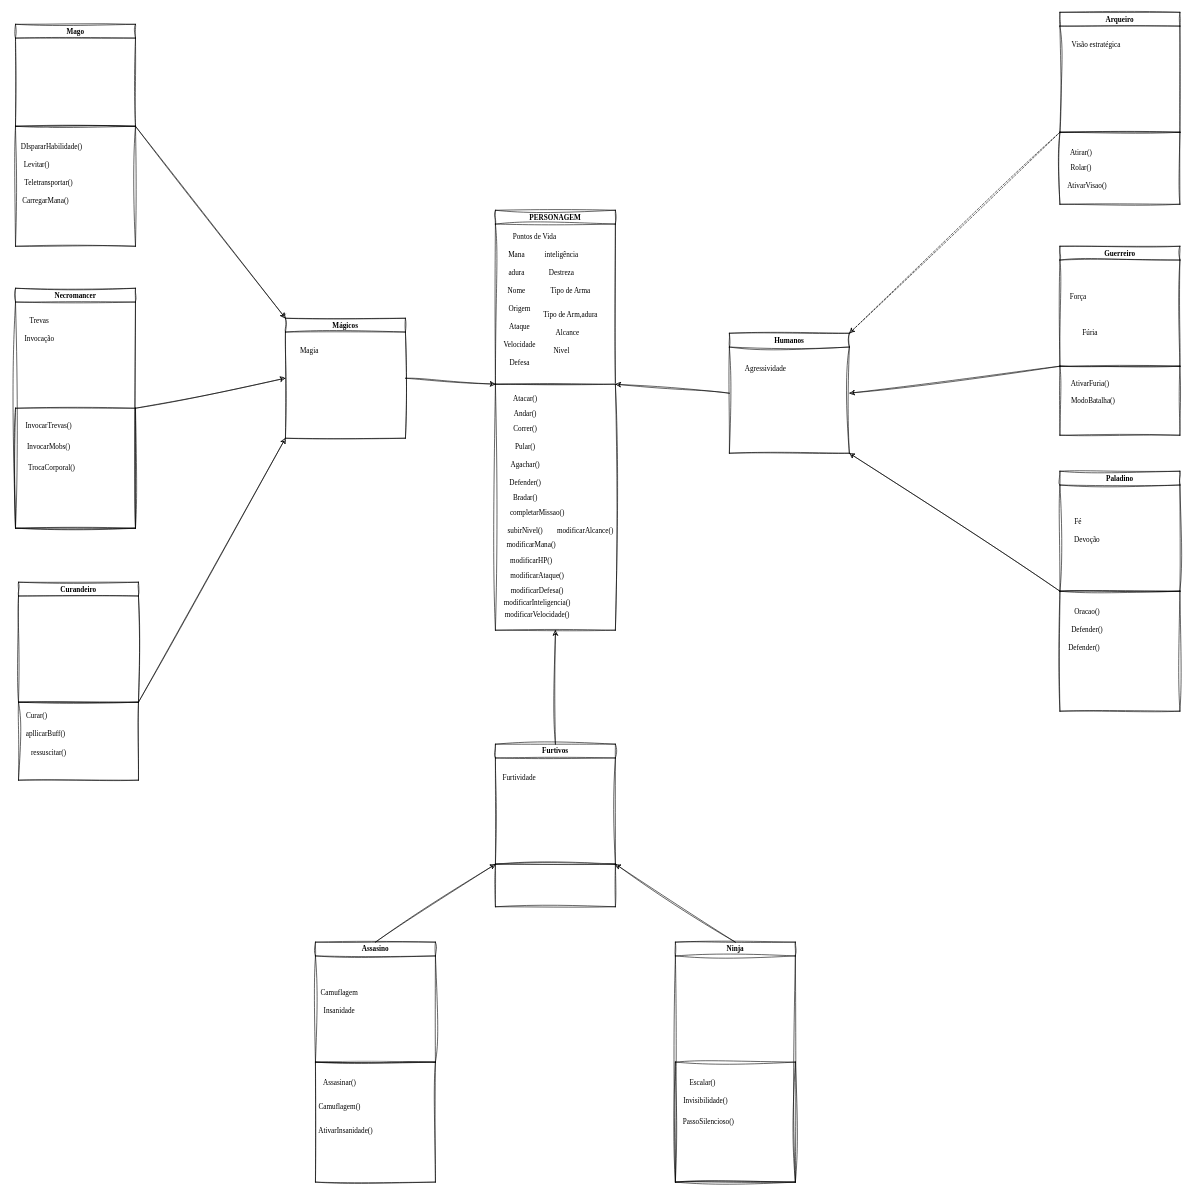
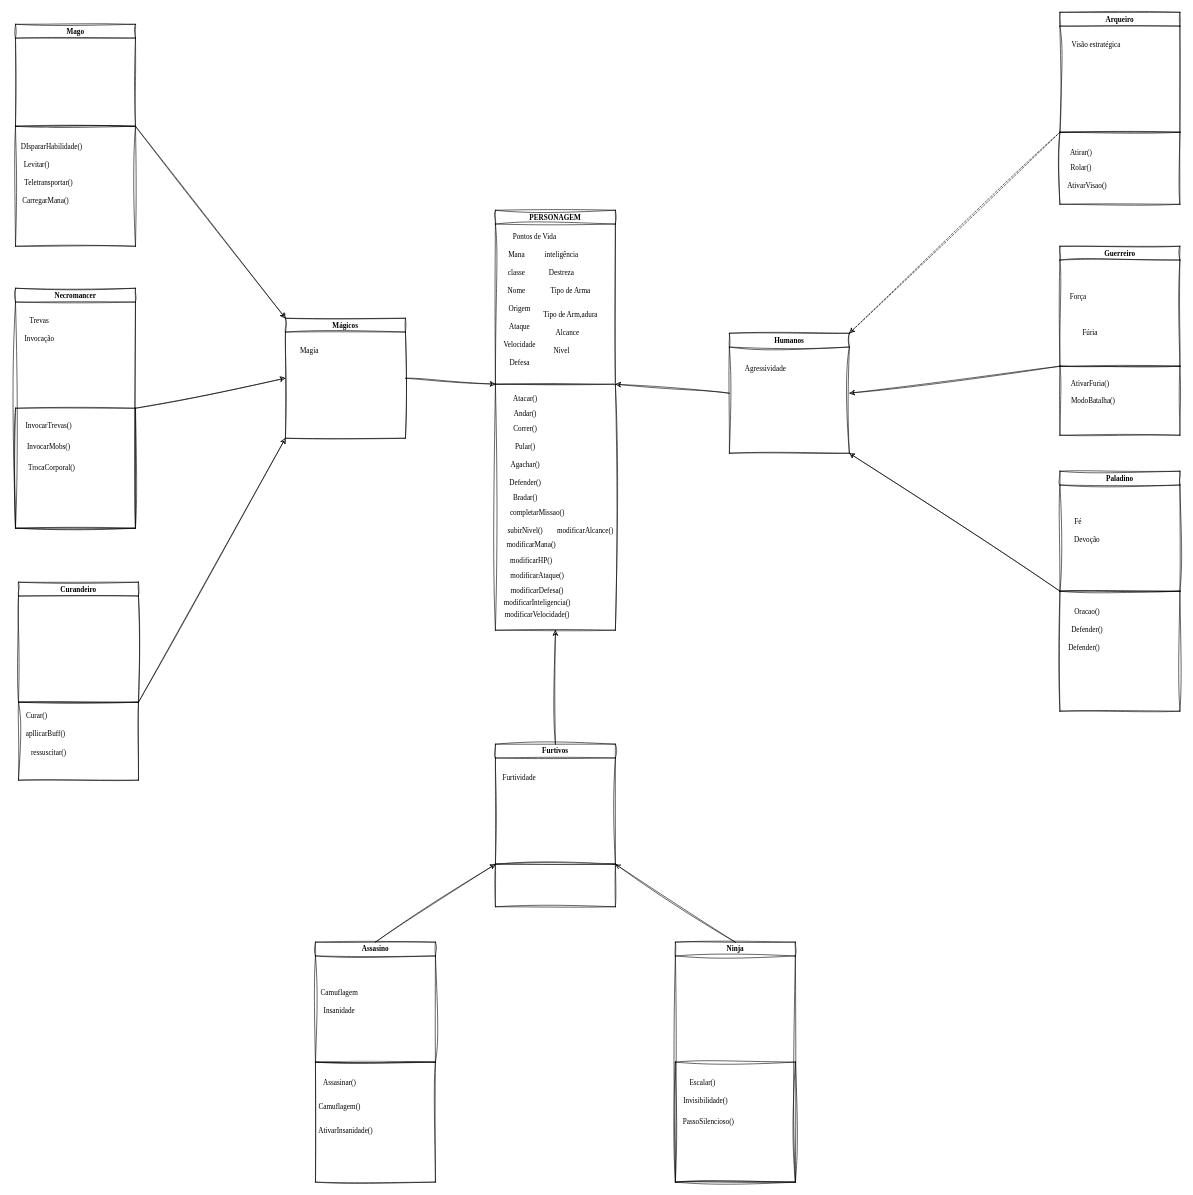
(517, 273) -> (517, 273)
(619, 867) -> (618, 866)
